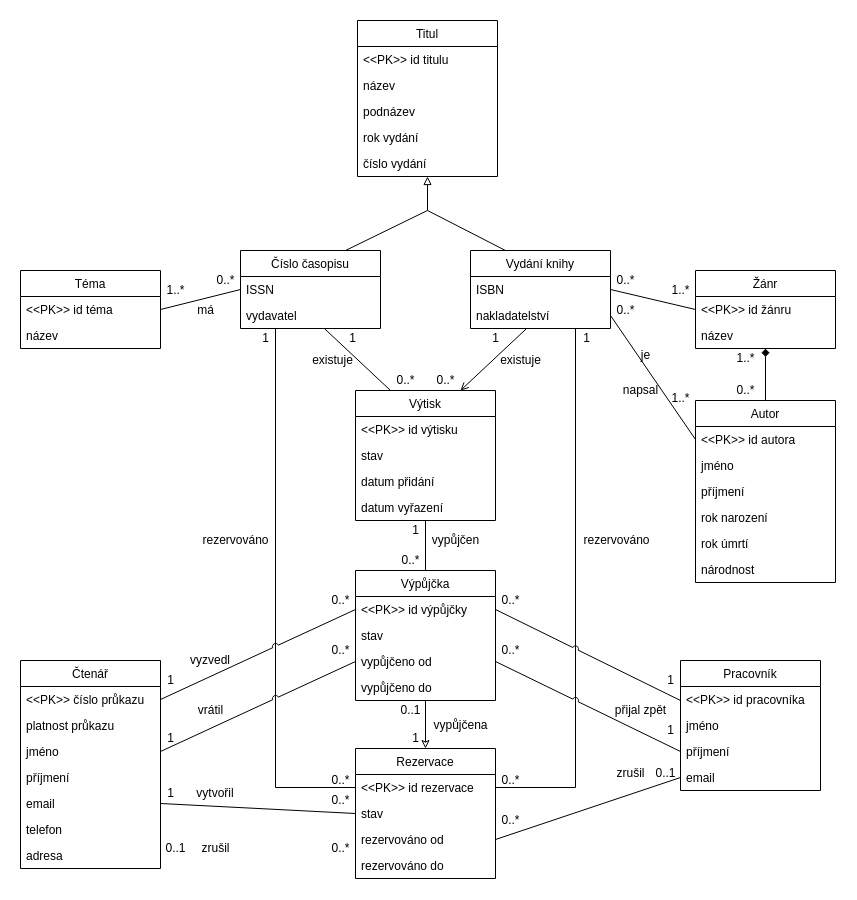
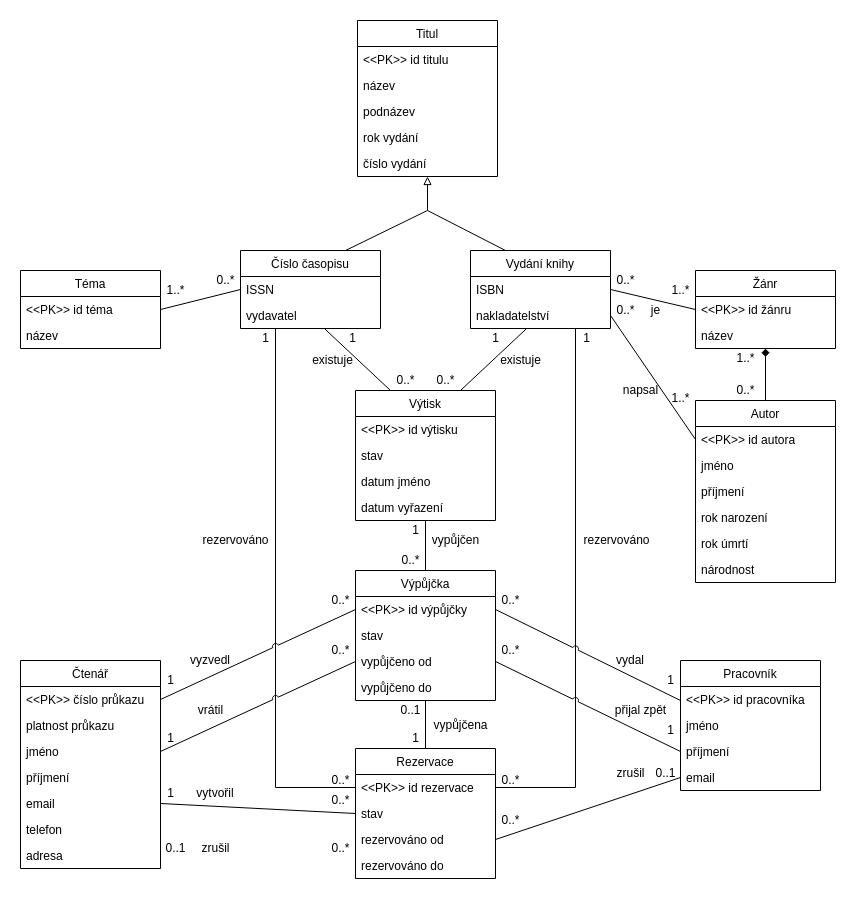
(206, 311) -> none
(646, 356) -> (656, 311)
(465, 386) -> (465, 386)
(402, 482) -> (396, 482)
none -> (631, 661)
(426, 740) -> (426, 742)
